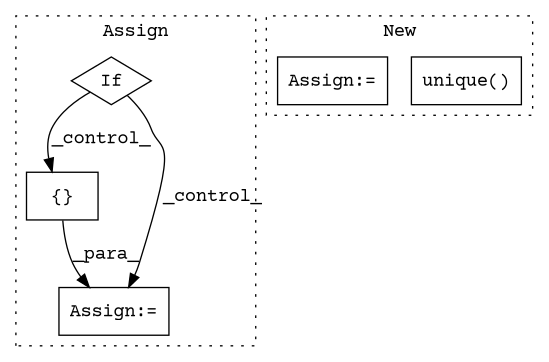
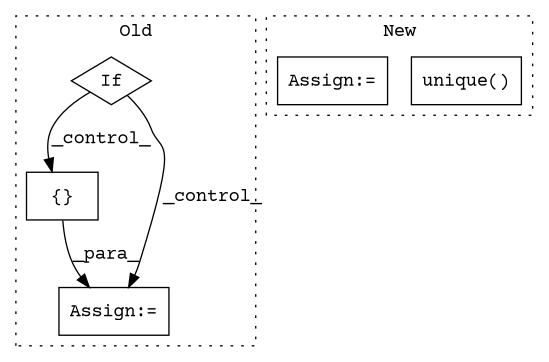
(136, 31) -> (136, 31)
